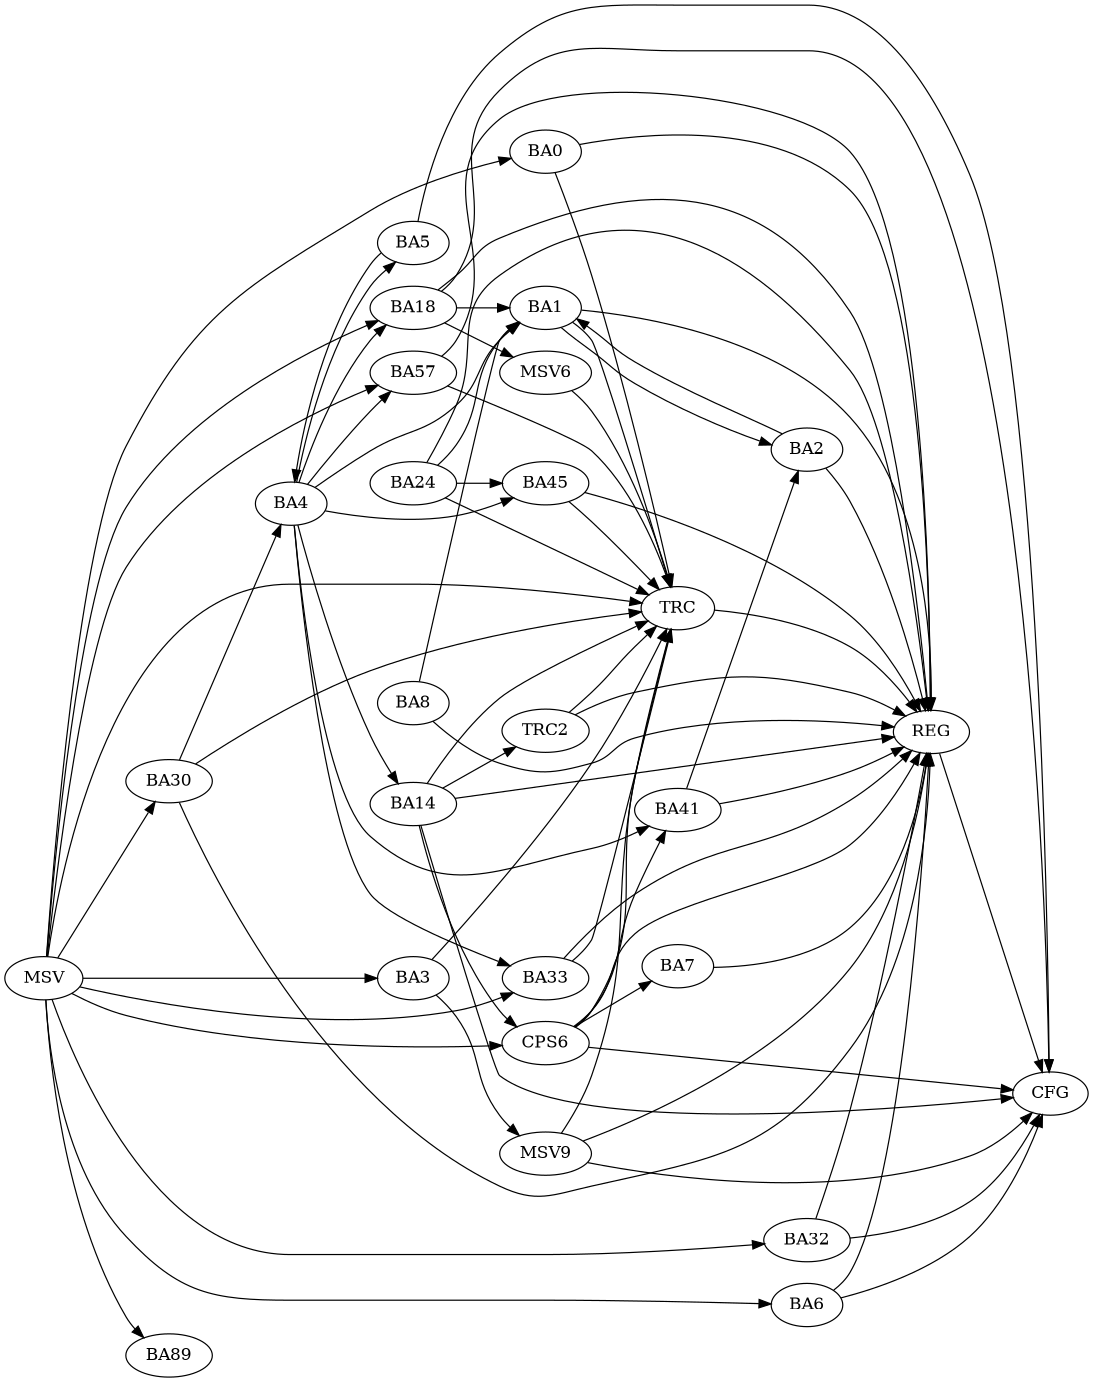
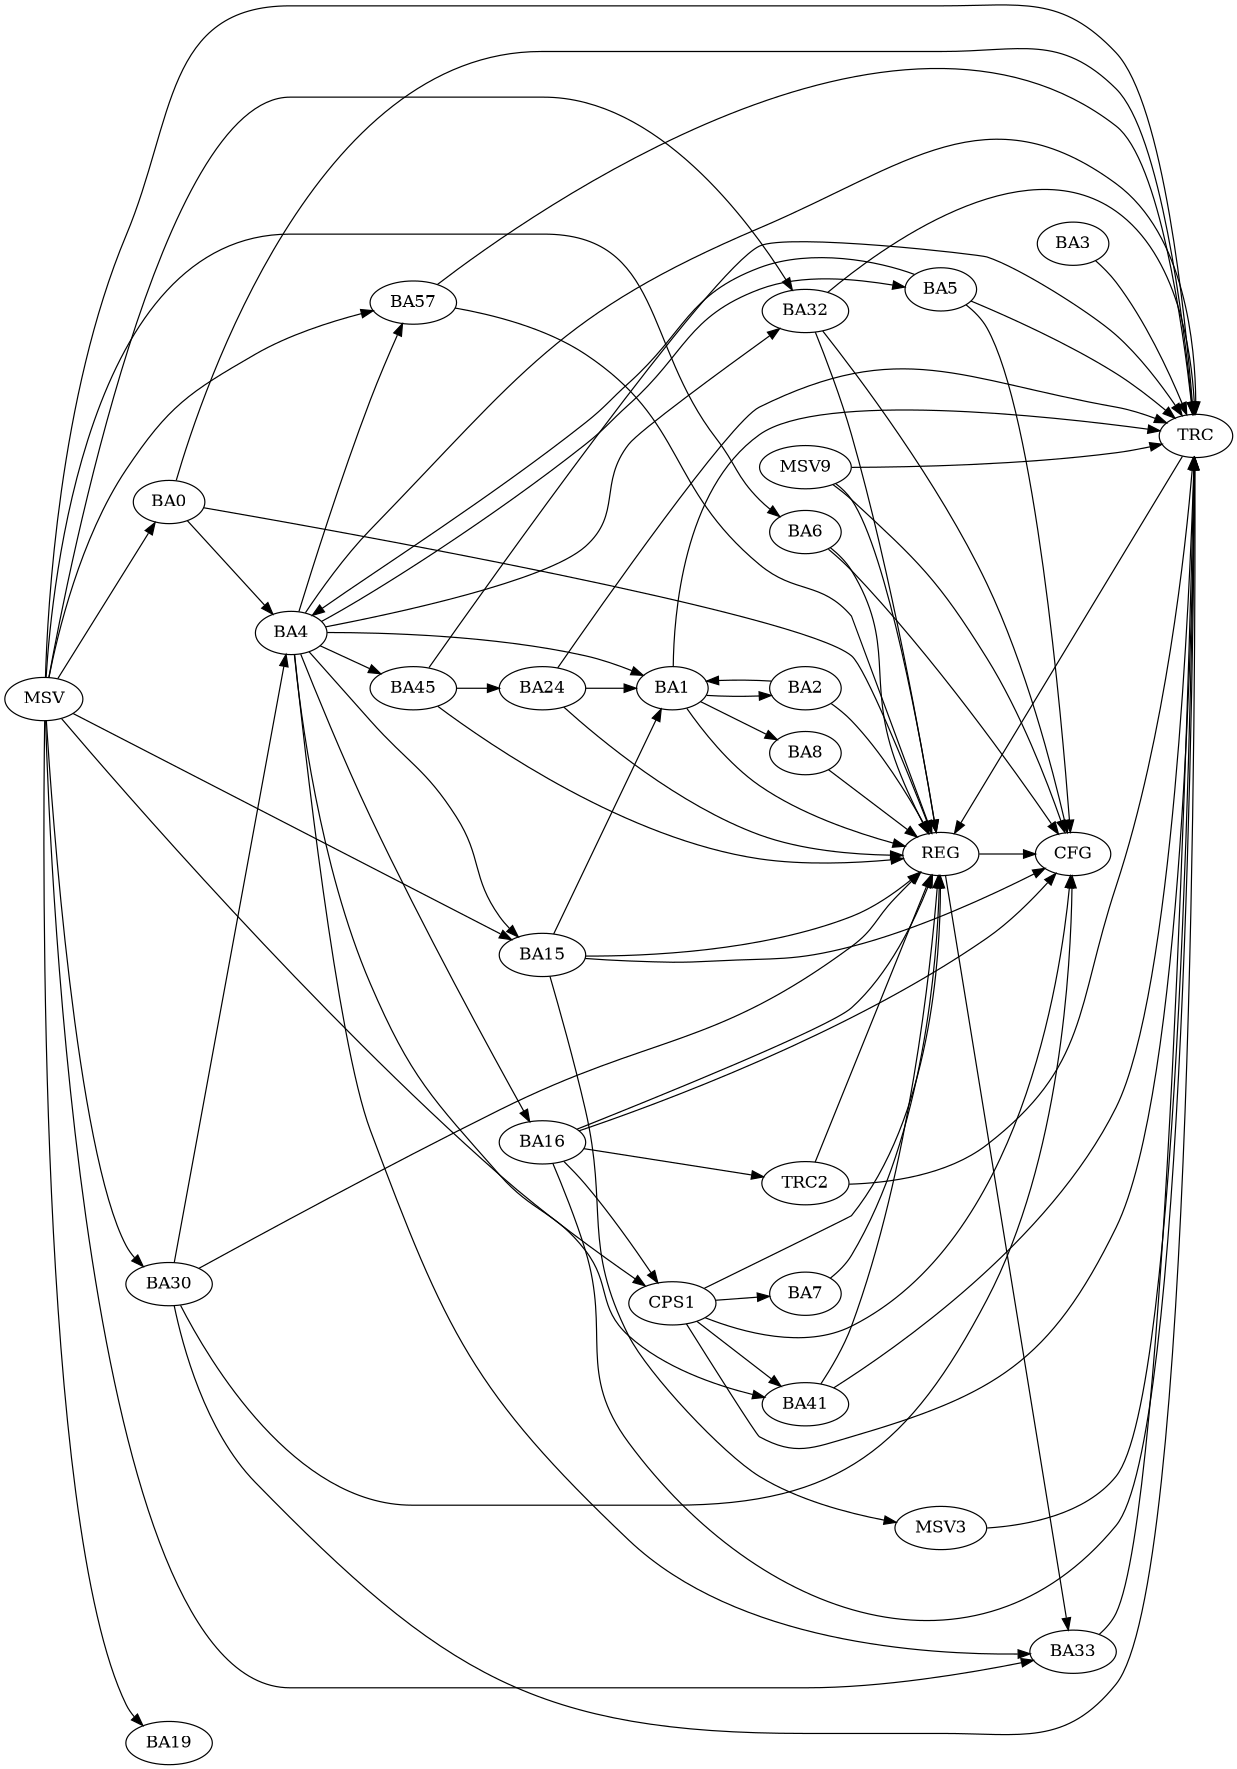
none -> (1066, 193)
none -> (769, 224)
(413, 308) -> (542, 955)
none -> (1072, 349)
(546, 373) -> (941, 1528)
(473, 483) -> (472, 688)
(462, 495) -> (733, 718)
none -> (591, 540)
none -> (226, 563)
(740, 636) -> (1149, 991)
(413, 804) -> (542, 1142)
(728, 851) -> (1003, 1228)
(224, 978) -> none
(546, 1043) -> (672, 1303)
(476, 1060) -> none
(169, 1356) -> (169, 1743)
none -> (760, 1498)
